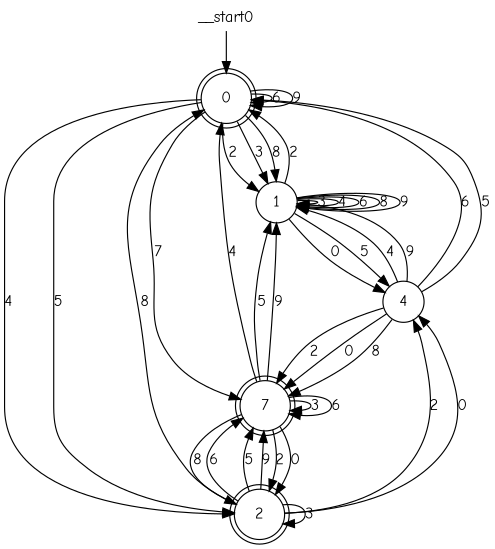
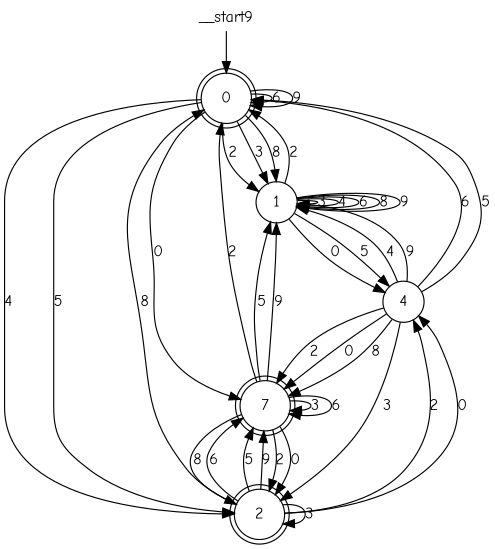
(226, 18) -> (226, 18)
(158, 252) -> (158, 252)
(233, 252) -> (233, 252)
none -> (365, 421)
